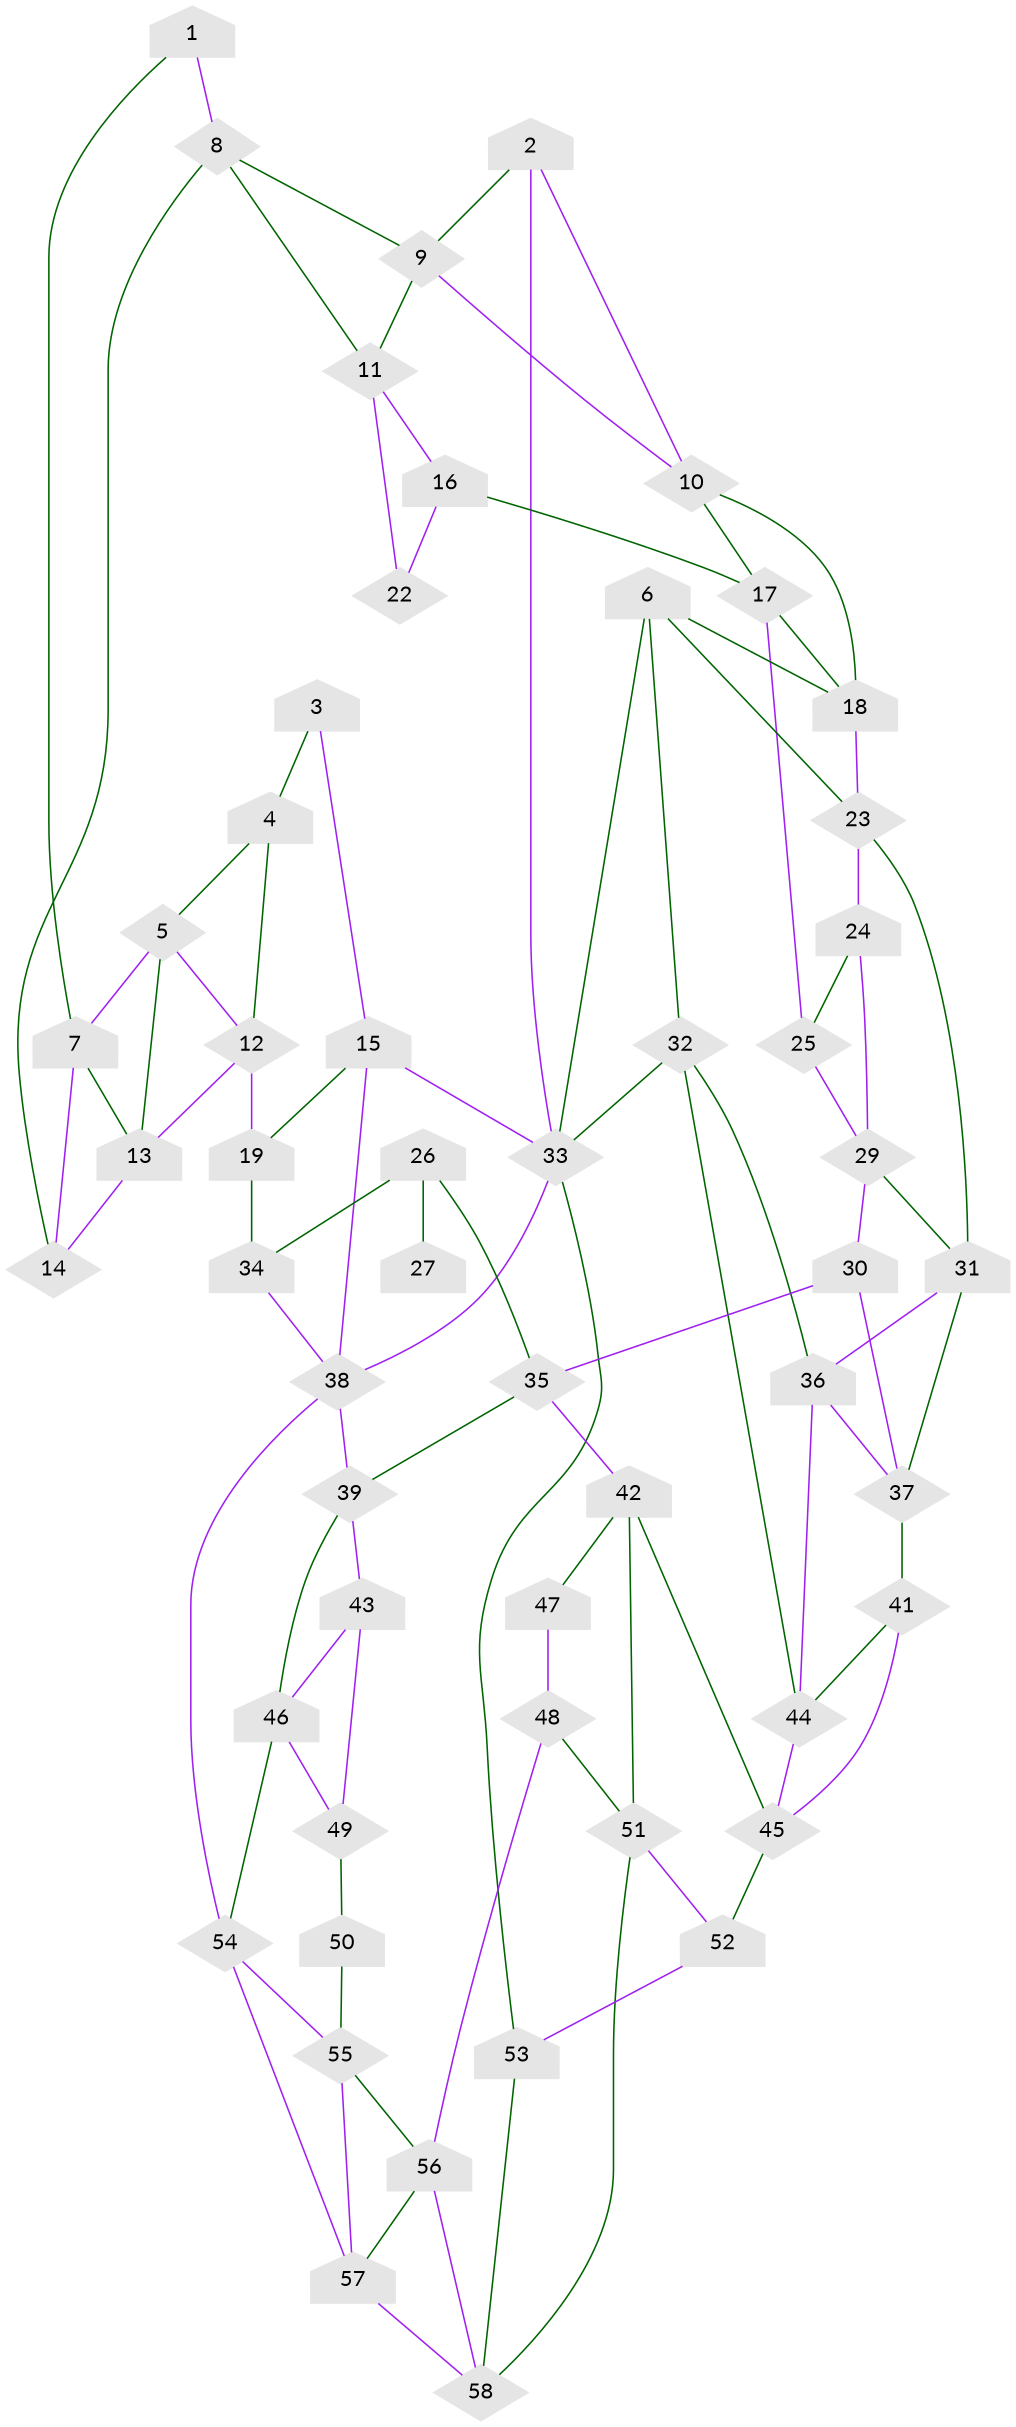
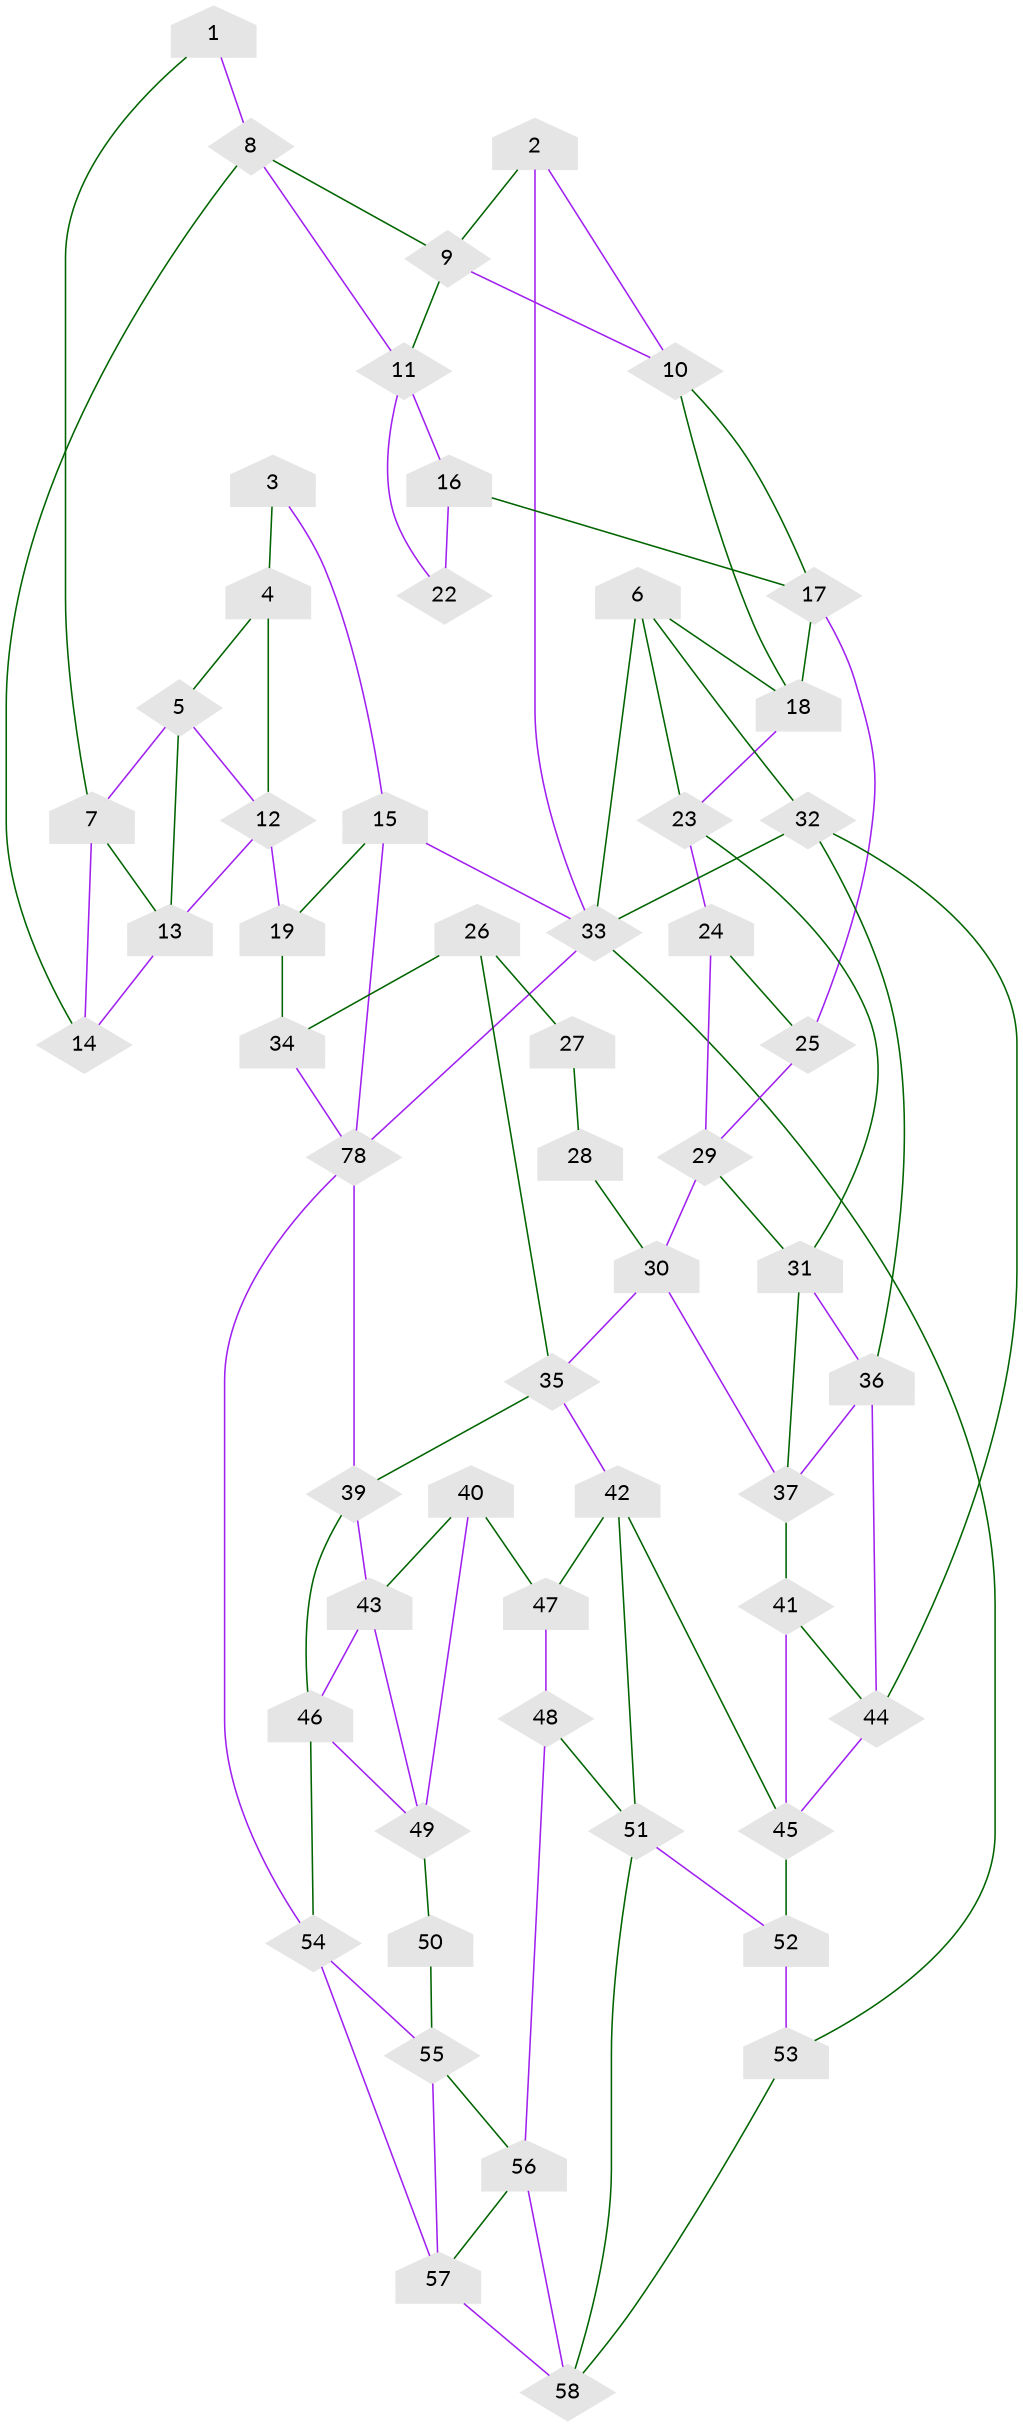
(294, 259) -> (328, 259)
none -> (580, 1157)
(337, 1382) -> (354, 1157)
none -> (471, 1494)
